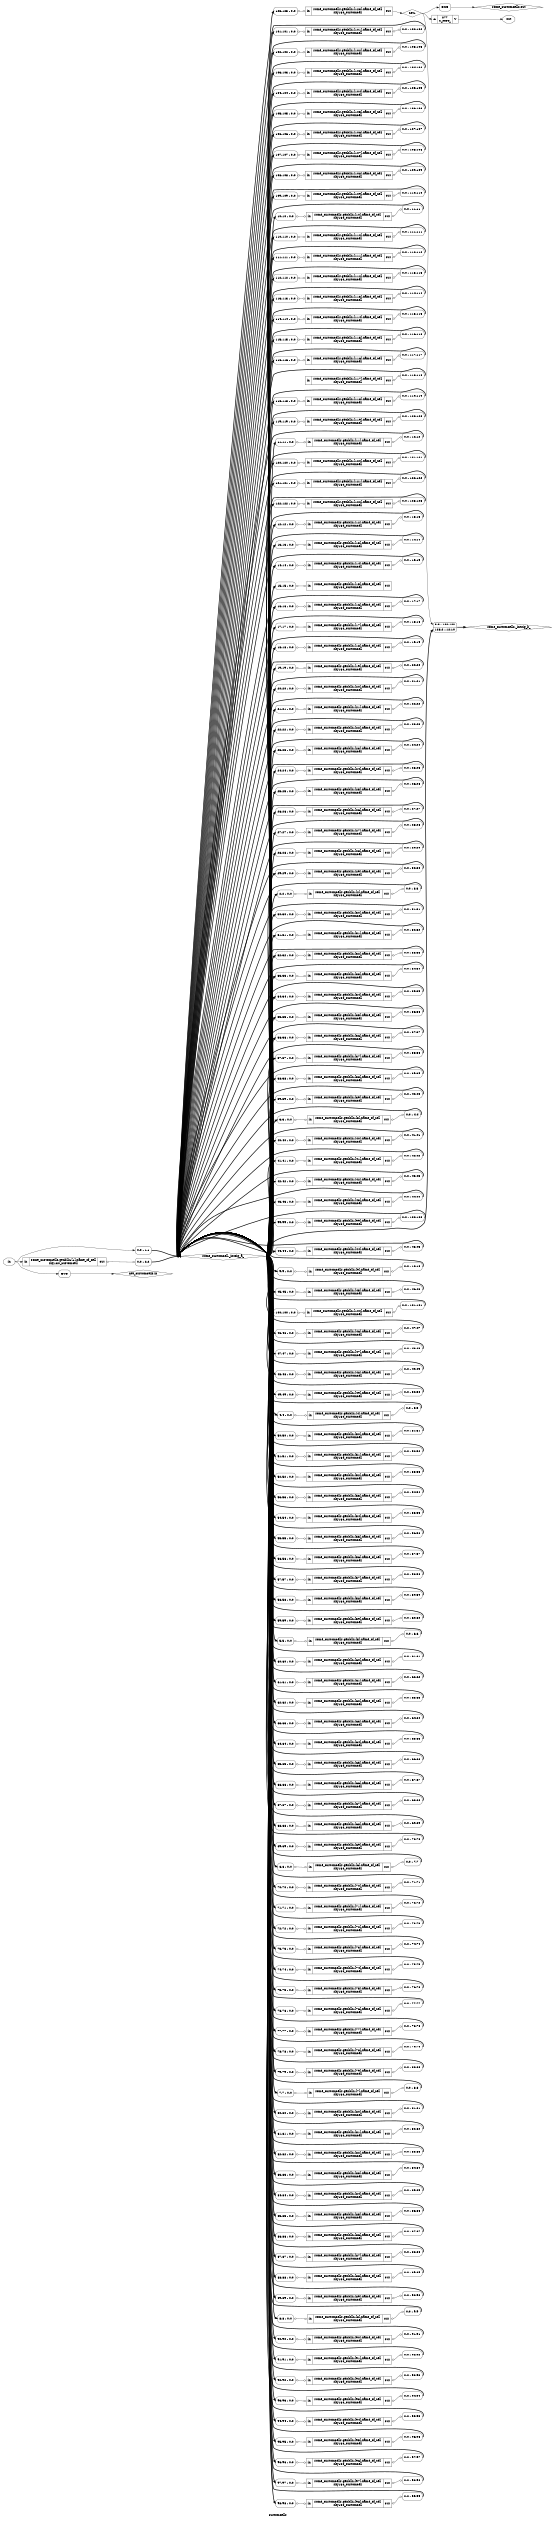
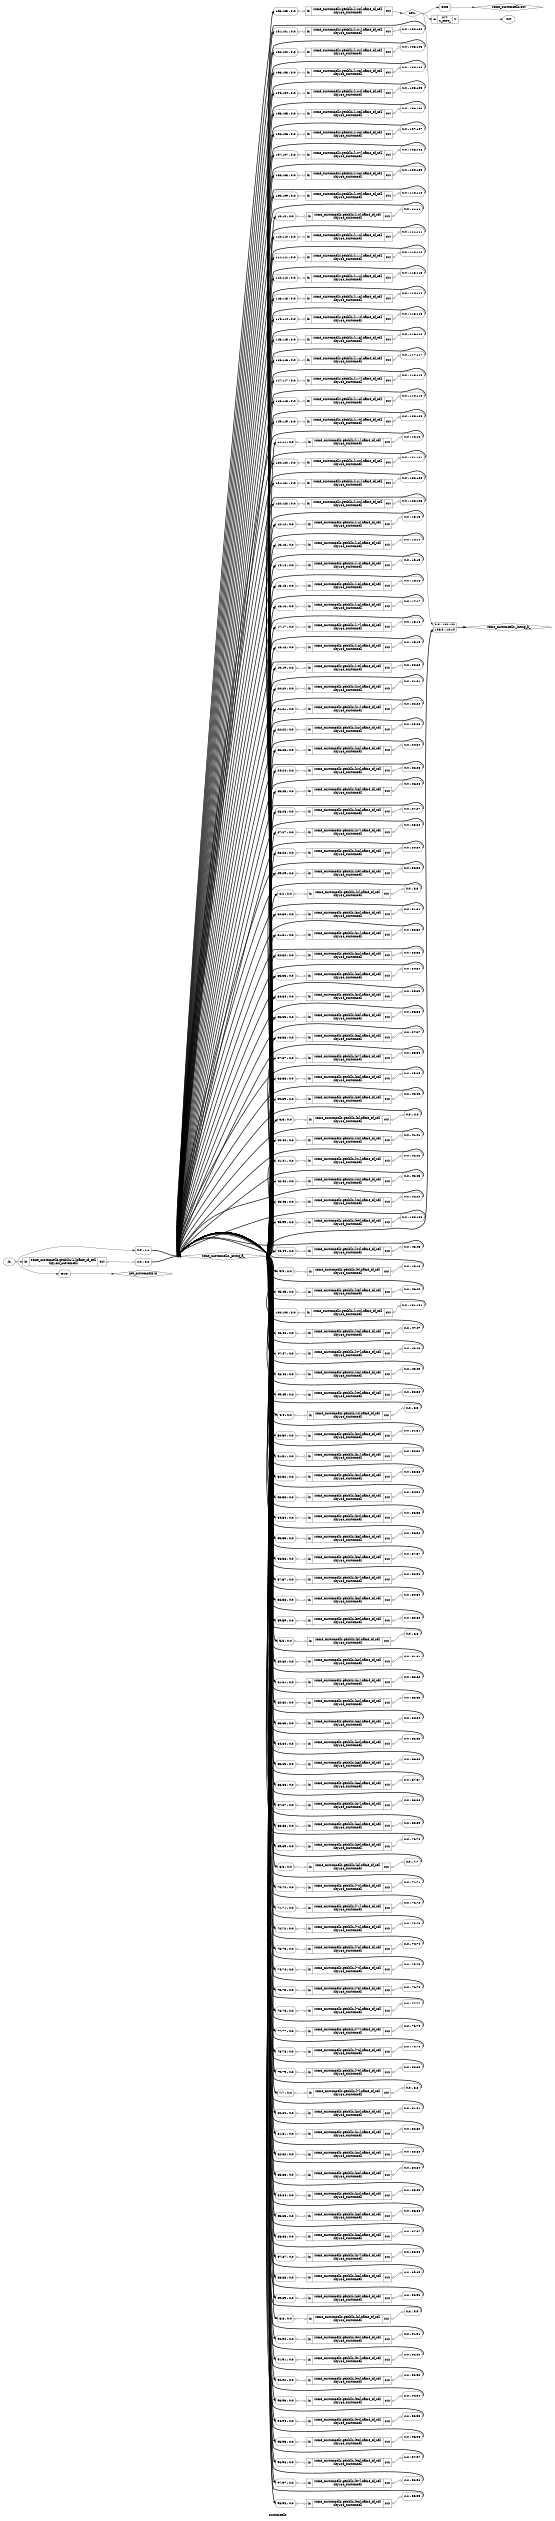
none -> (286, 381)
none -> (412, 581)
(223, 1256) -> (223, 1256)
